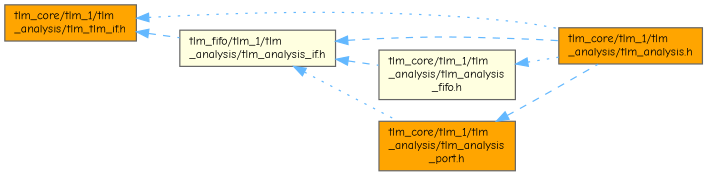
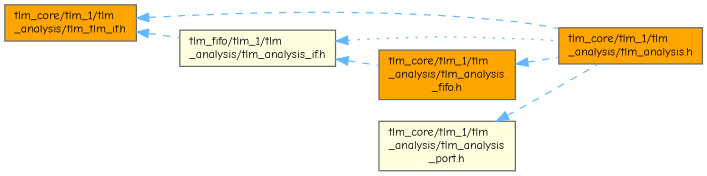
(354, 13) -> (354, 13)
(453, 37) -> (453, 37)
(543, 60) -> (543, 60)
(447, 75) -> (447, 75)
(351, 97) -> none
(447, 146) -> (447, 146)
